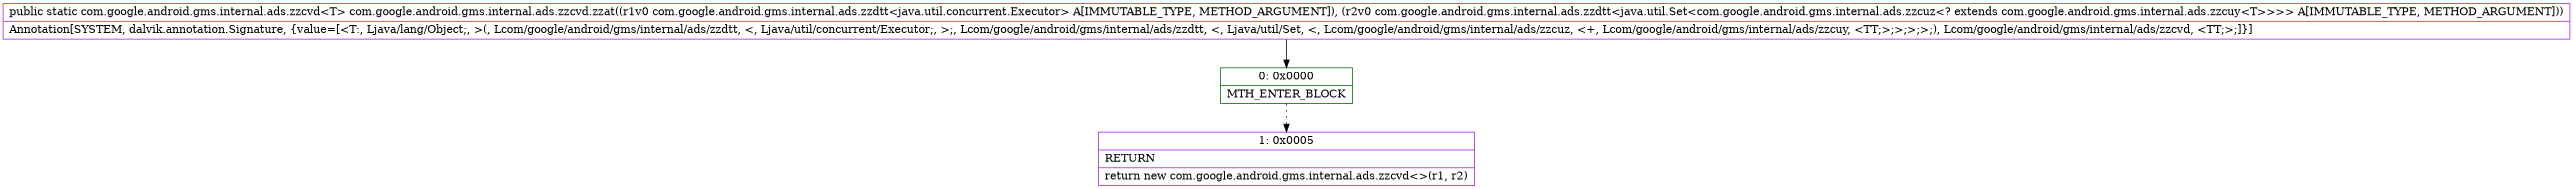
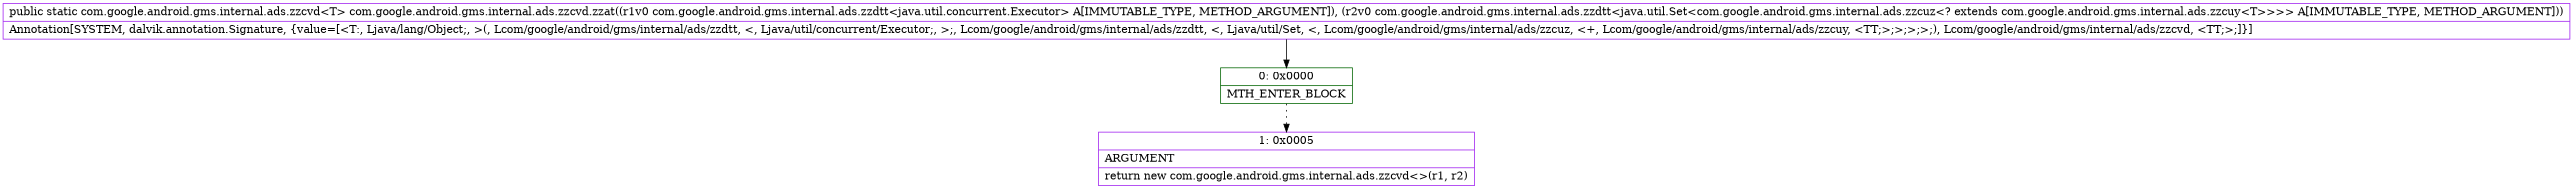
(1130, 158) -> (1140, 158)
